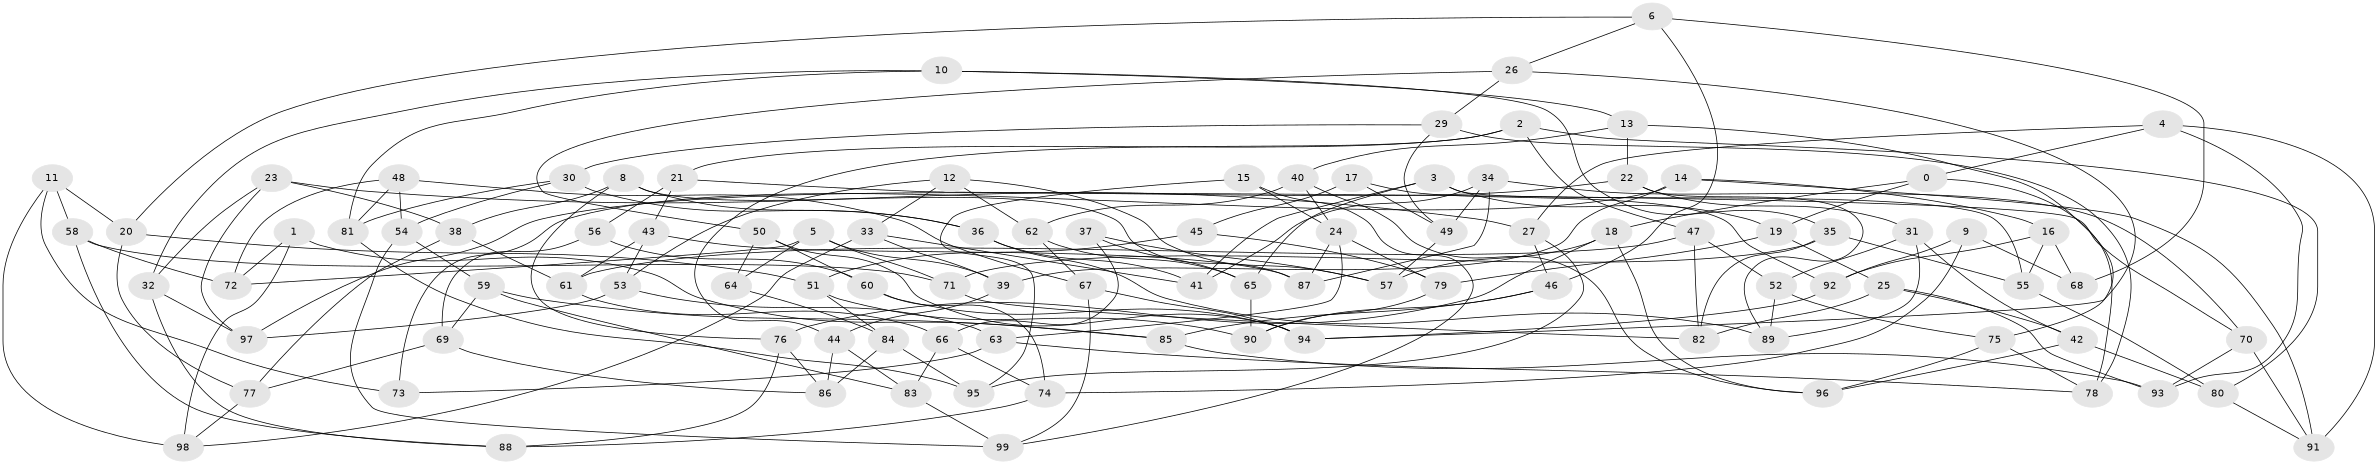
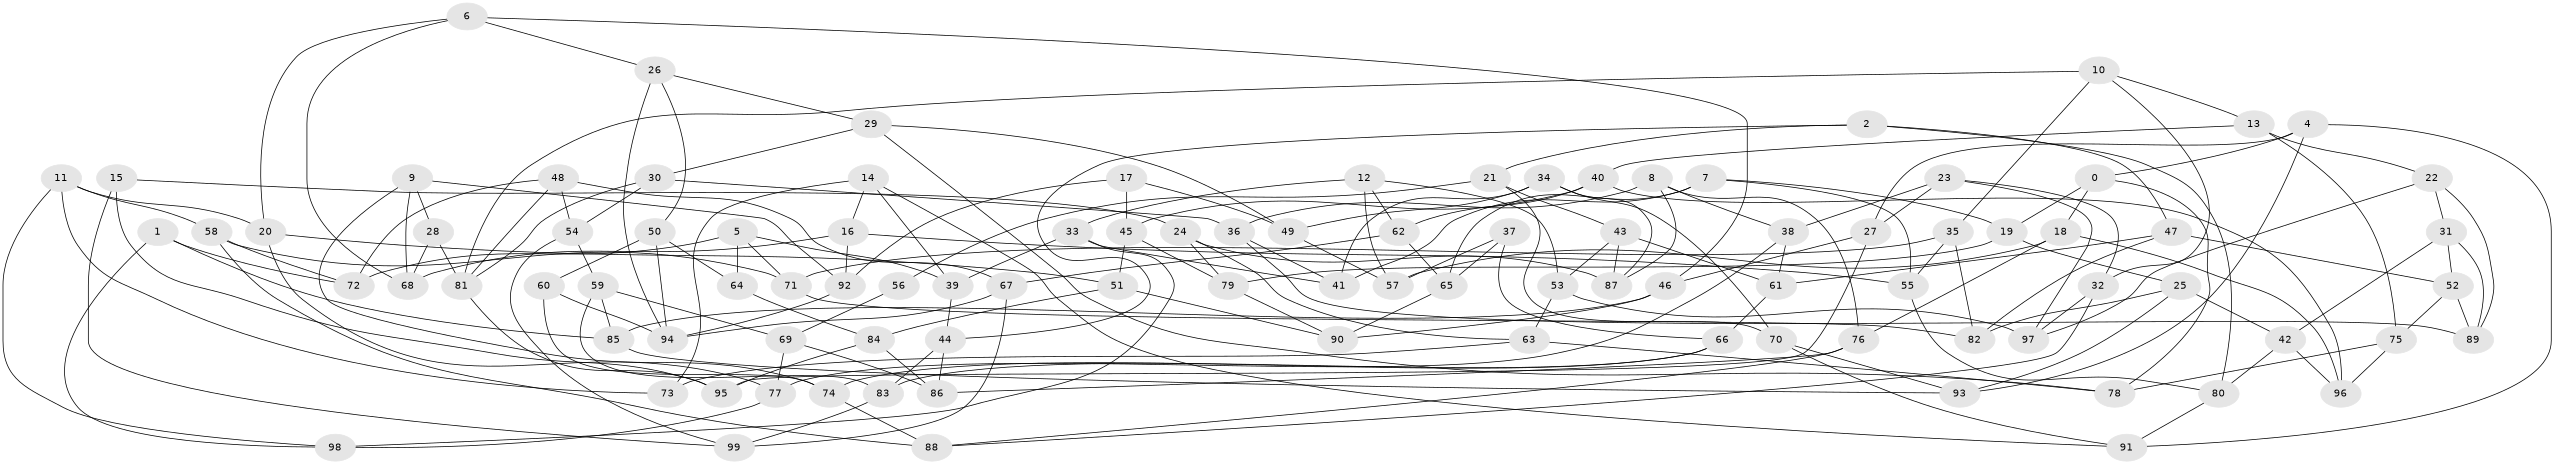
(1434, 178) -> (1706, 178)
(1317, 205) -> (1318, 202)
none -> (433, 232)
(738, 259) -> none
